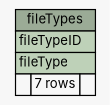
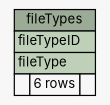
(55, 84) -> (55, 84)
